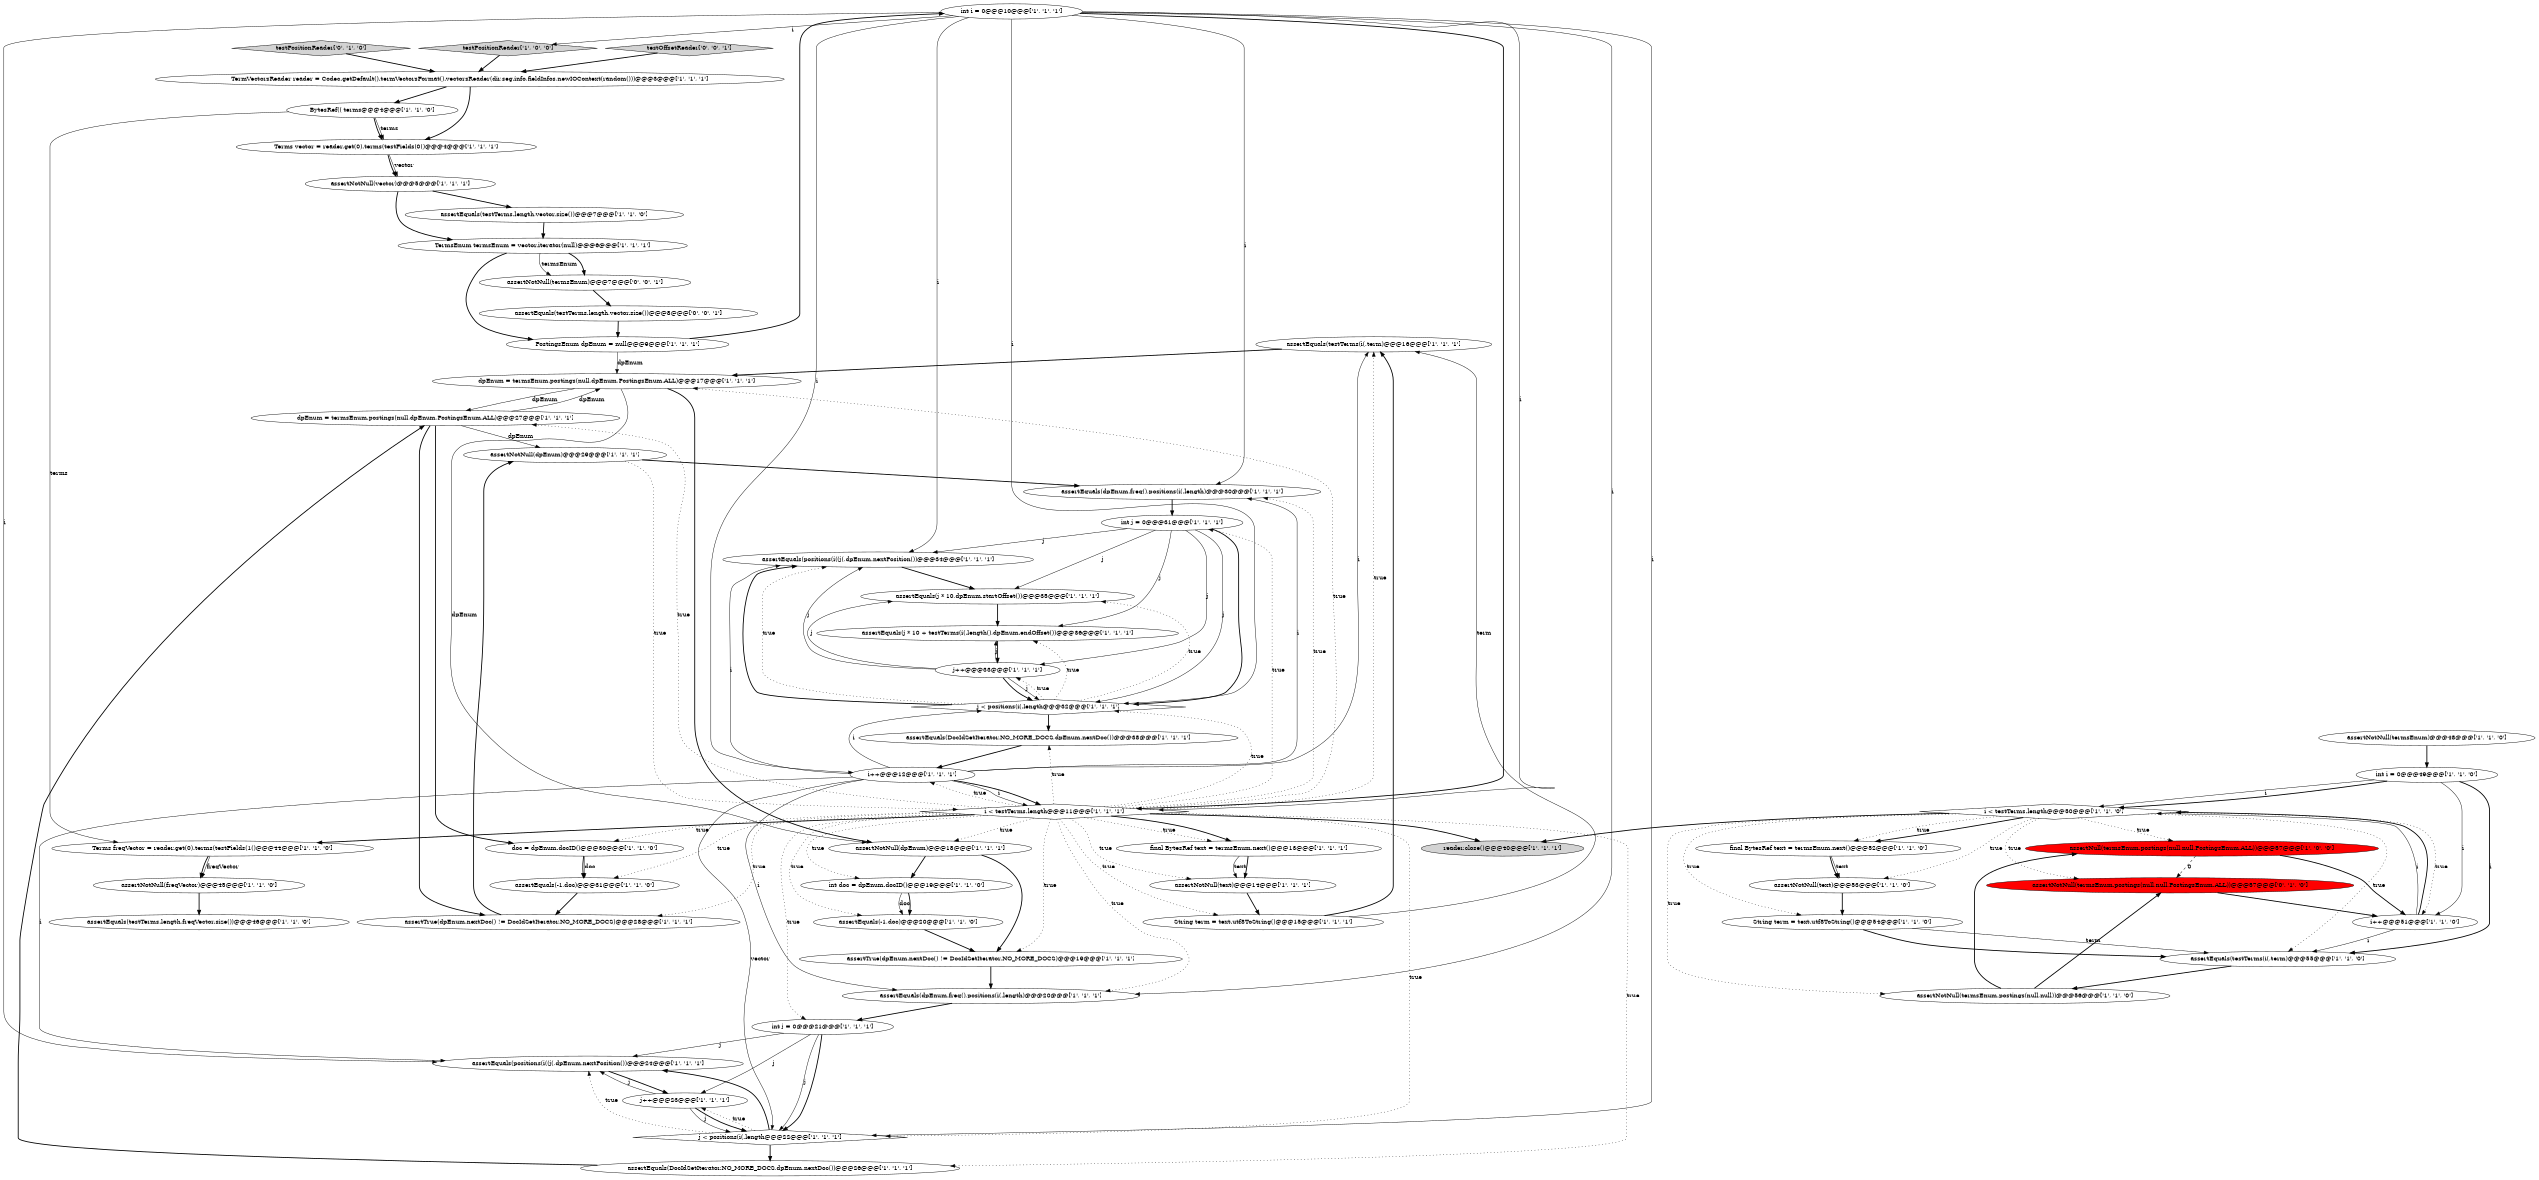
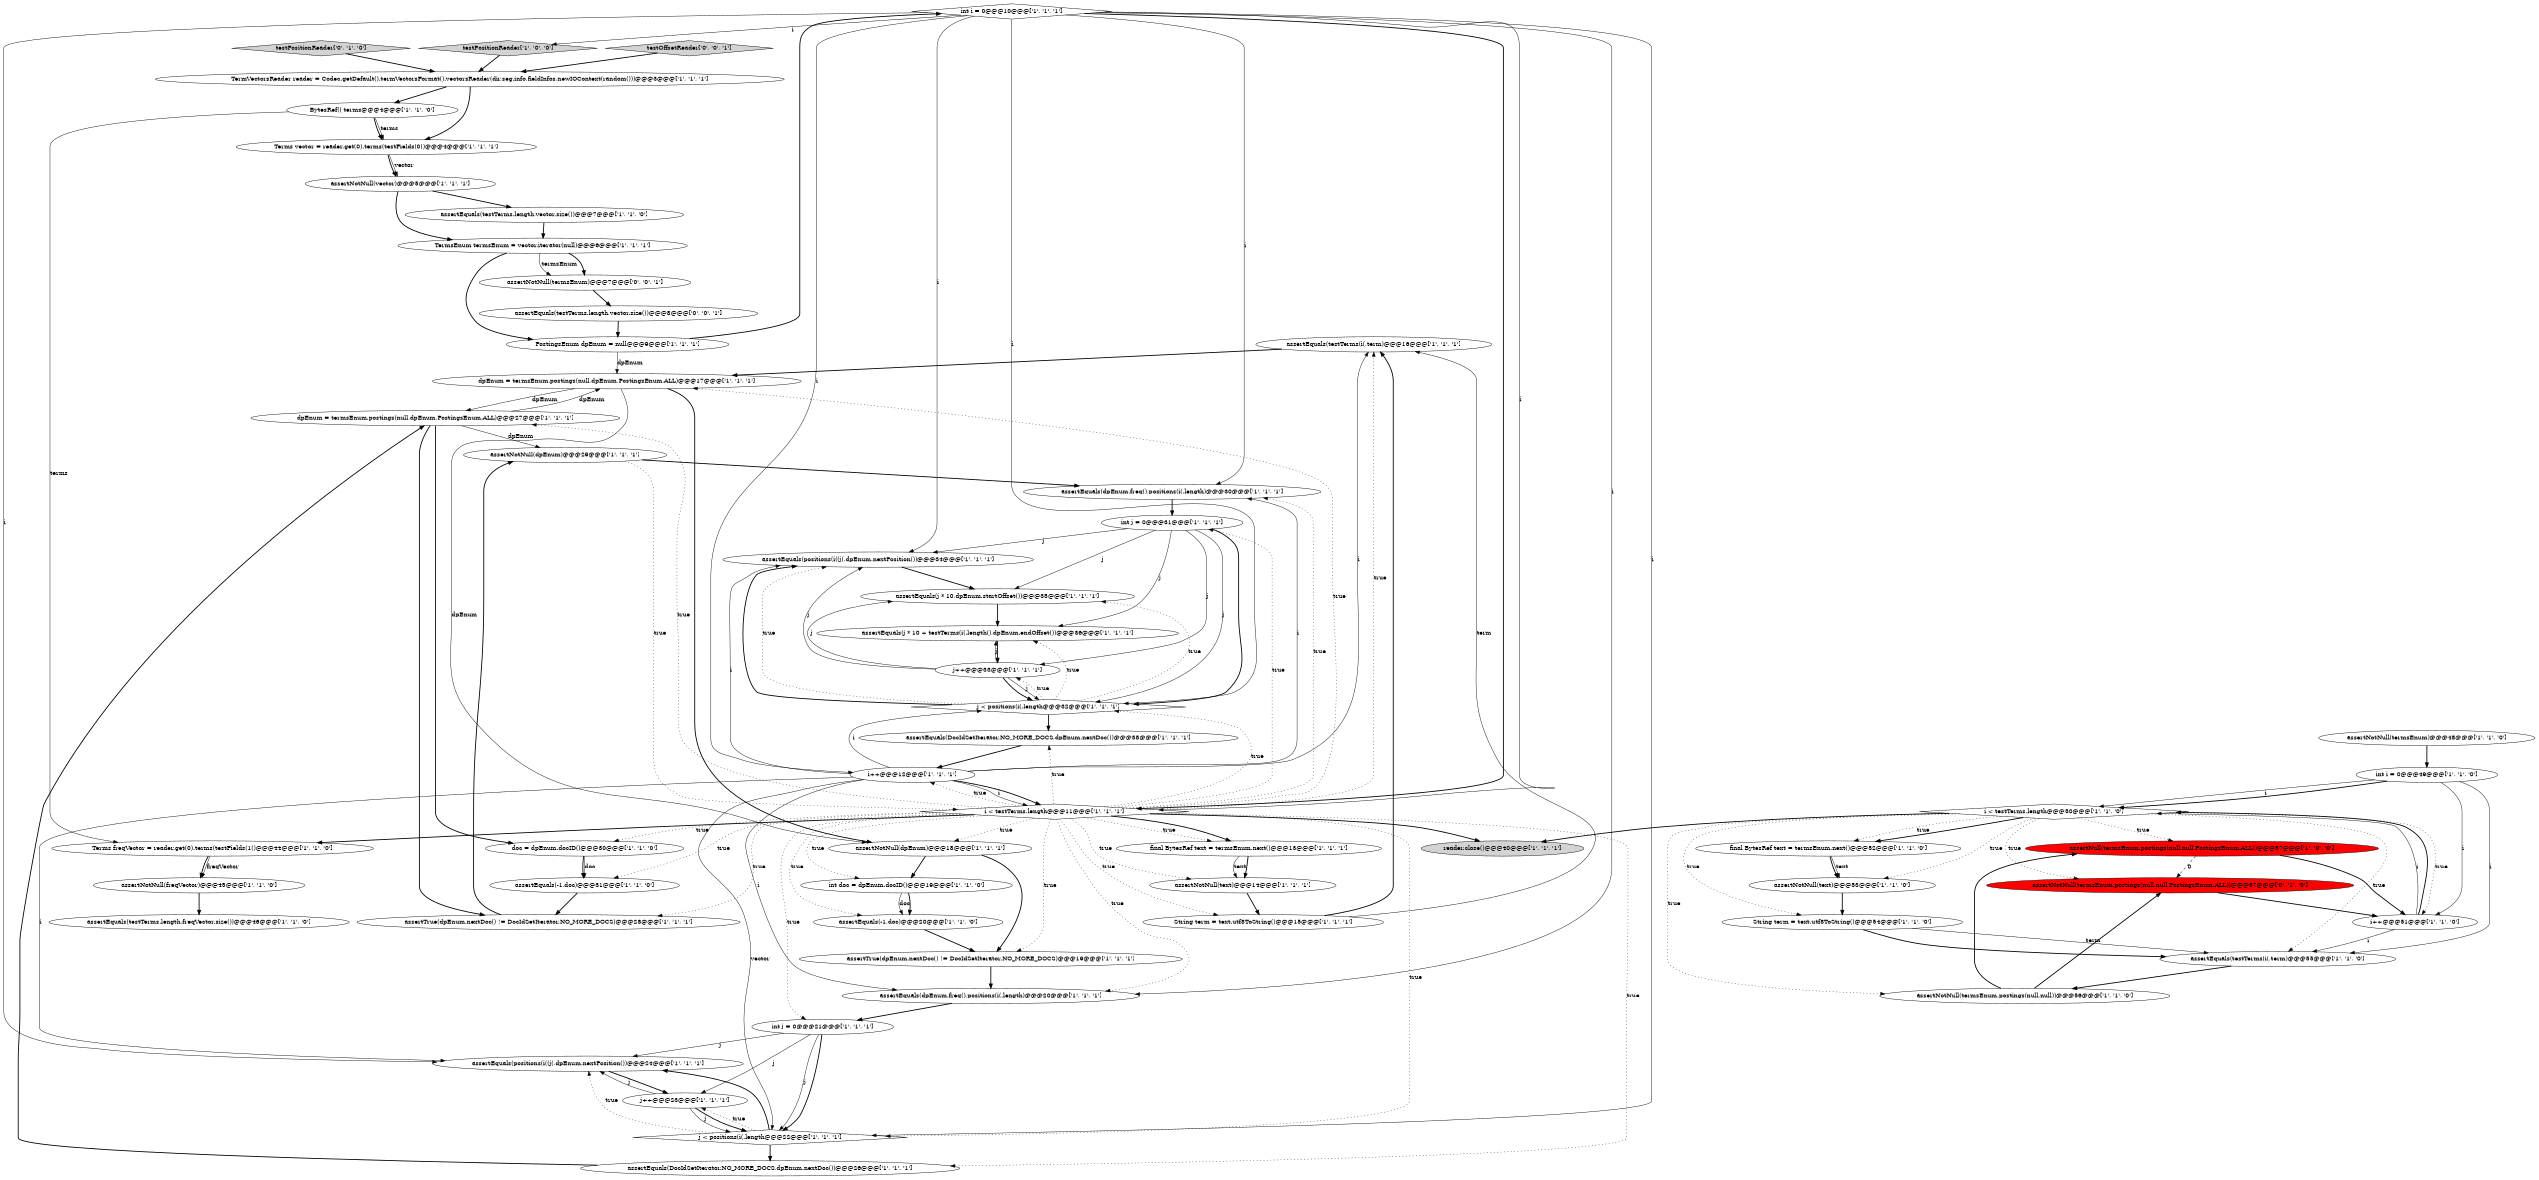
(1012, 11) -> (1012, 11)
(2490, 915) -> (2490, 915)
